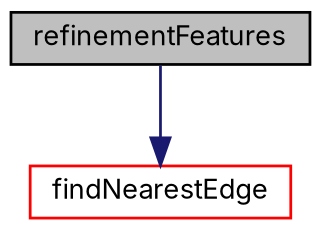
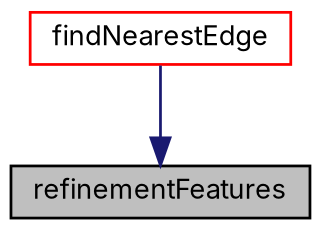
(160, 101) -> (160, 101)
